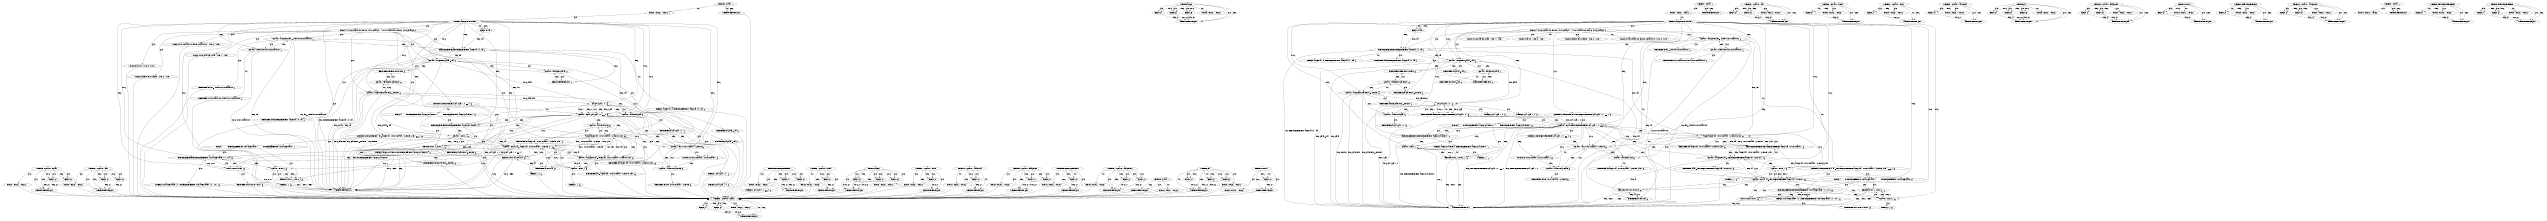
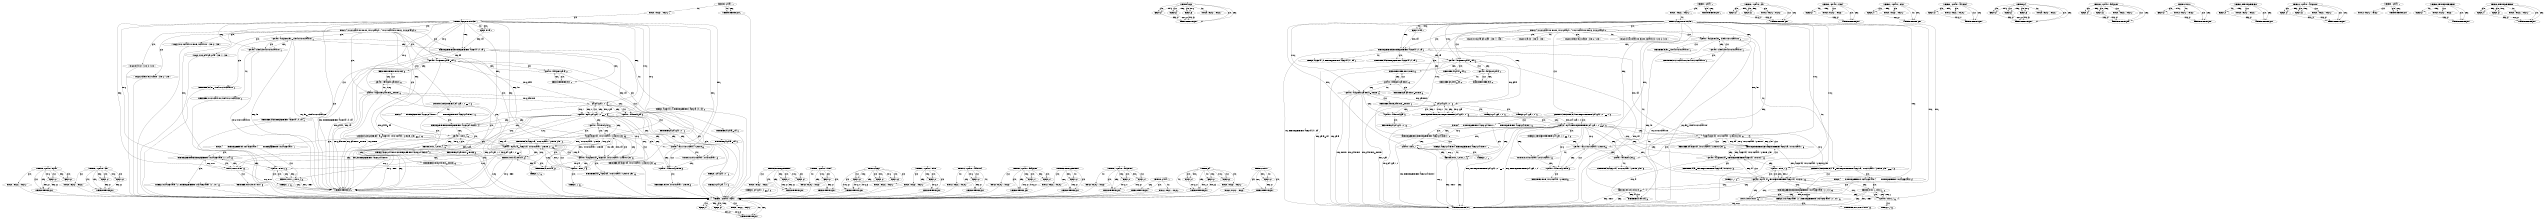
(523, 109) -> none
